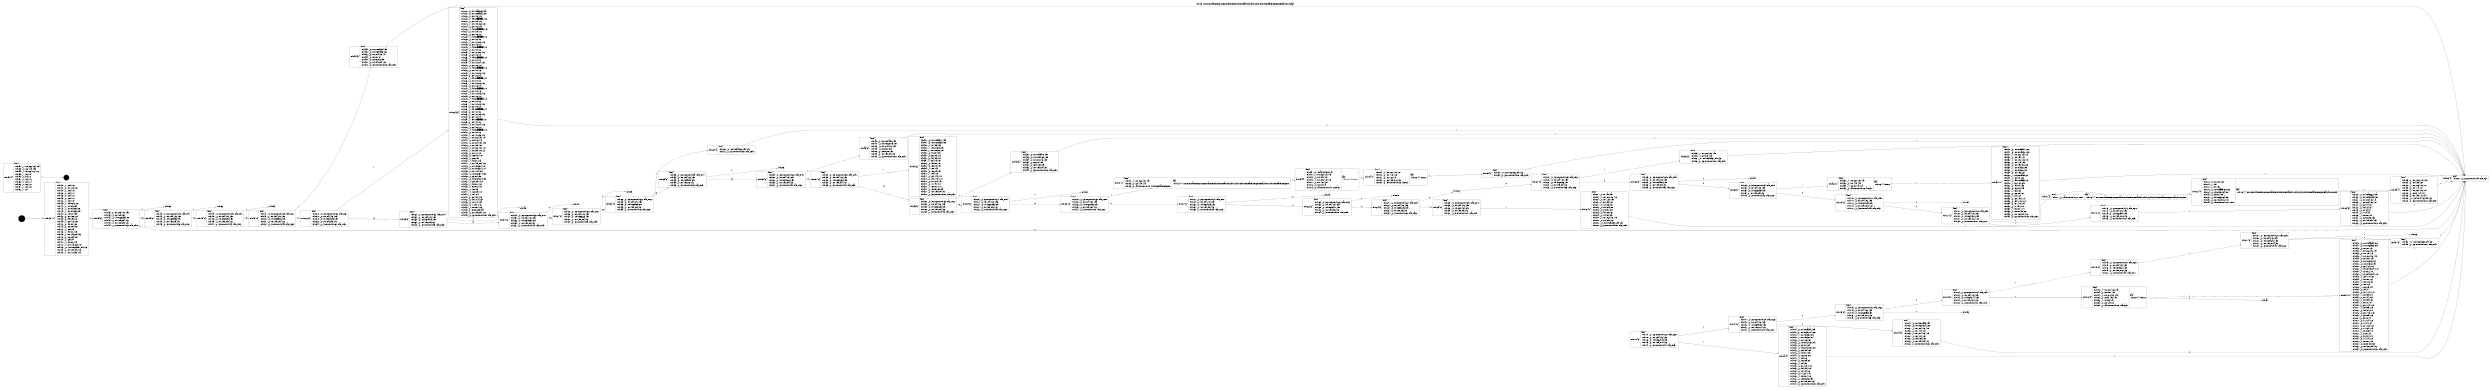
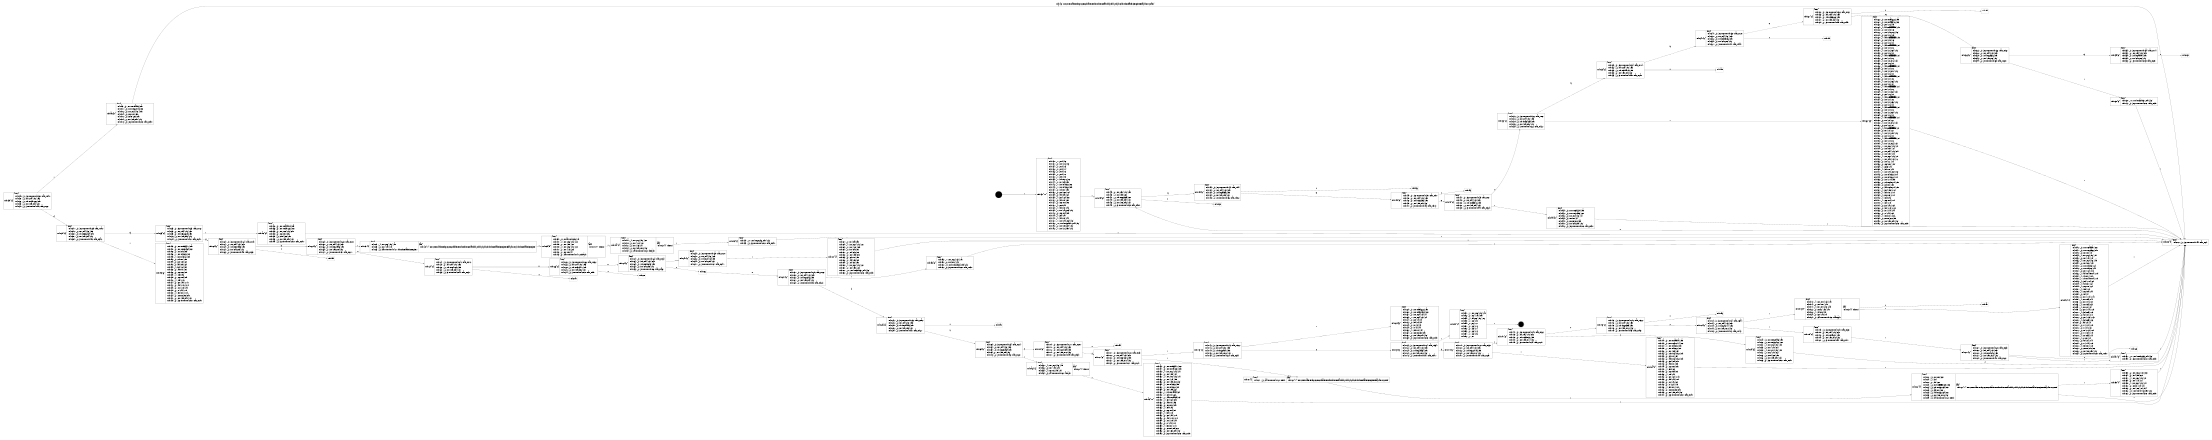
(731, 180) -> none
(2431, 208) -> (2171, 374)
none -> (1415, 350)
